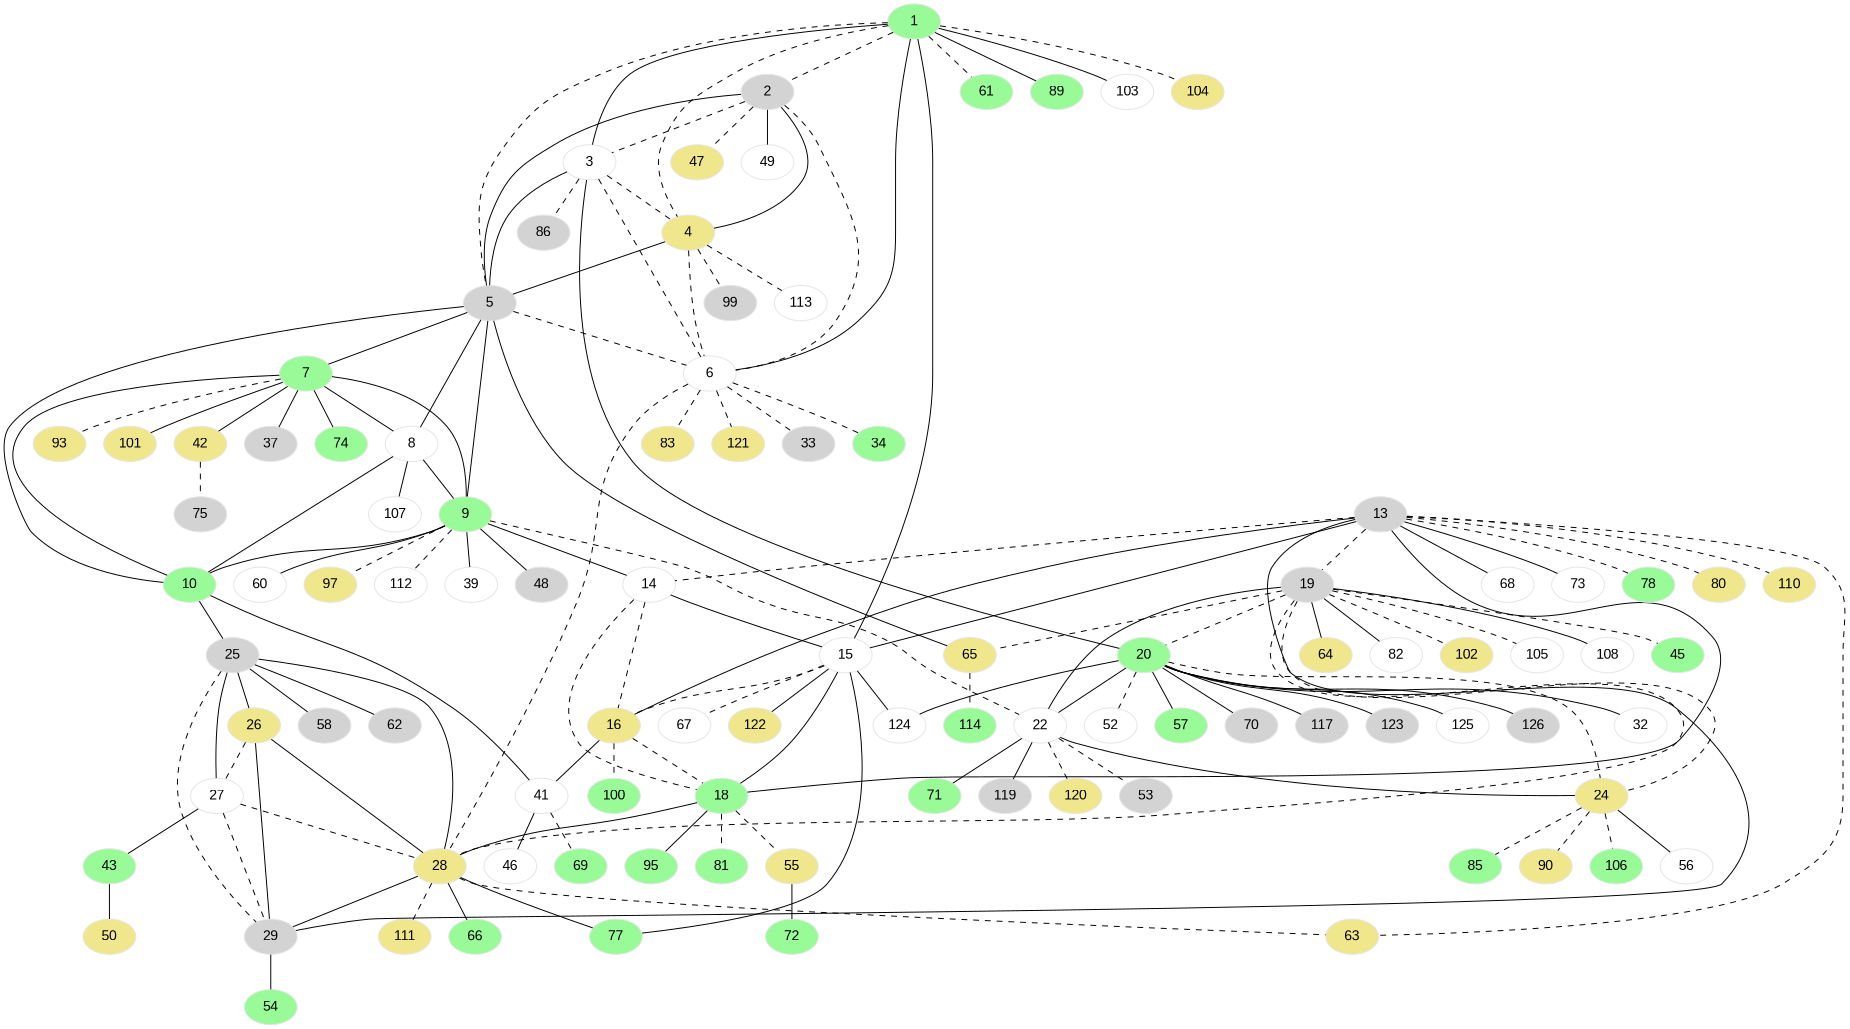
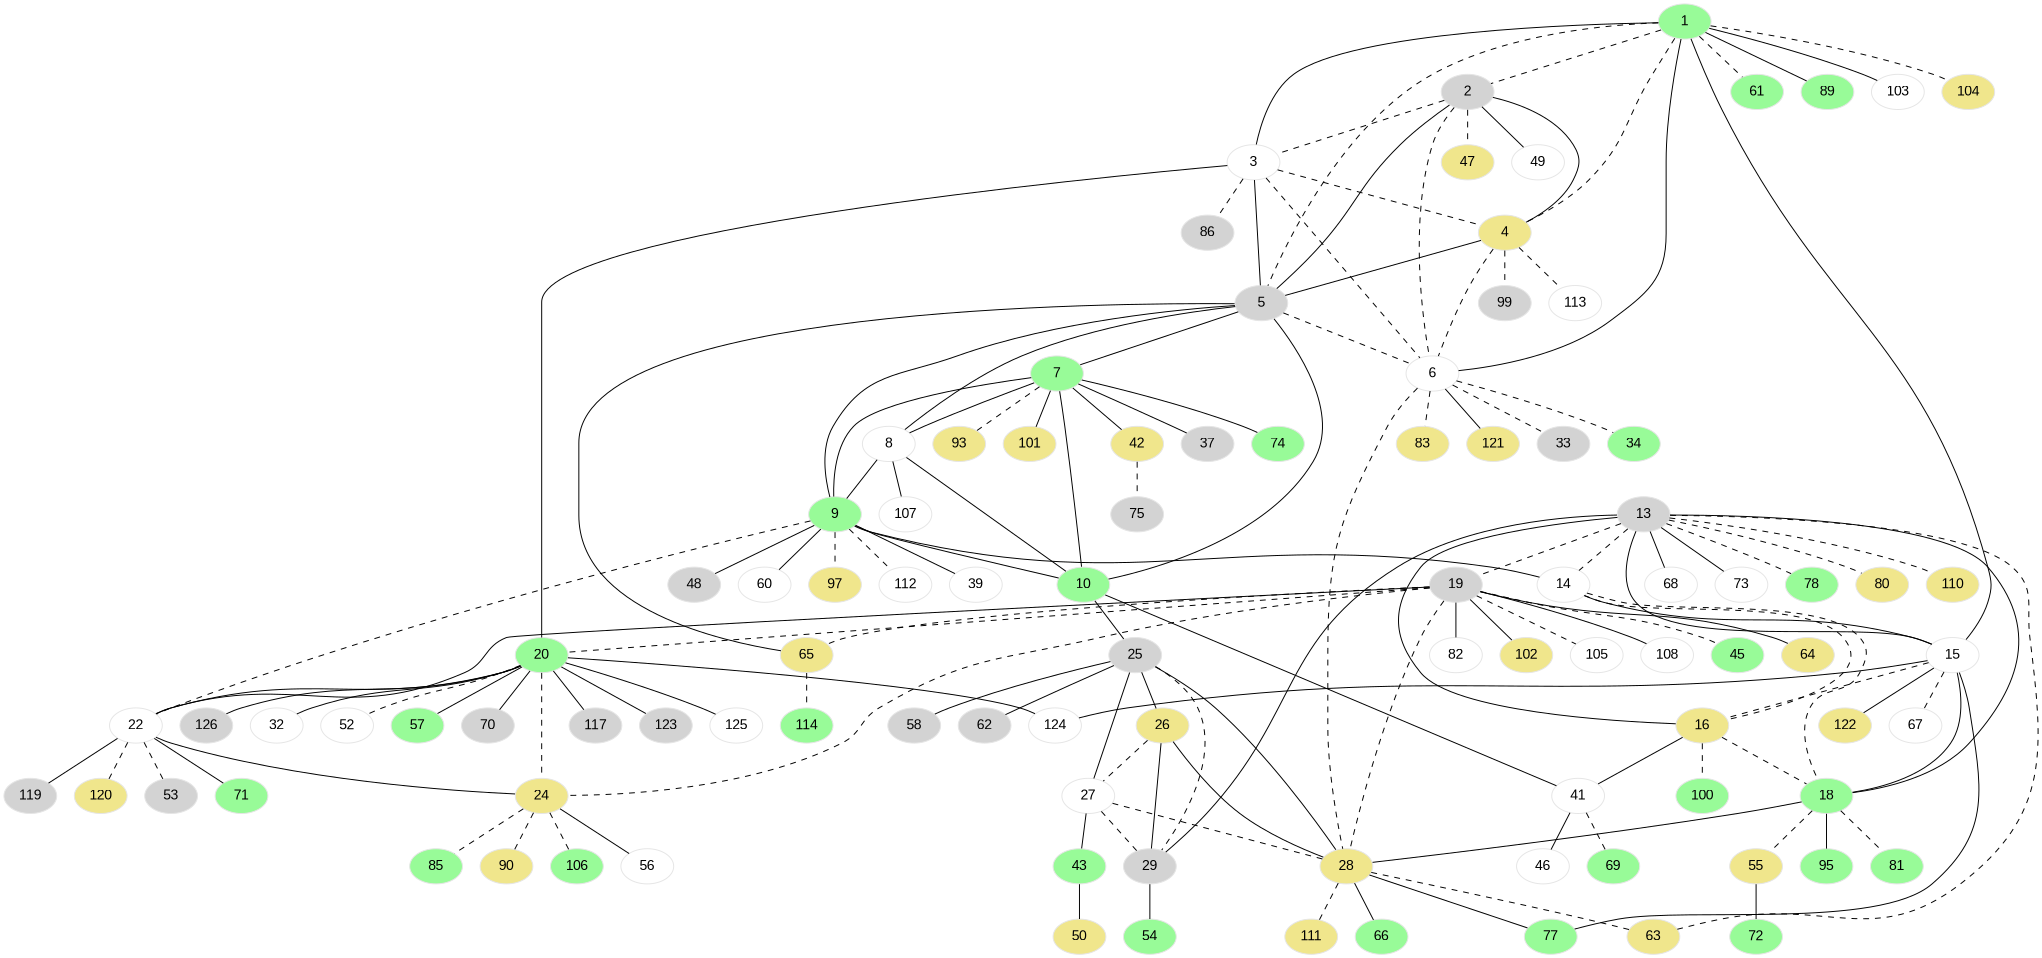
(724, 409) -> (1463, 409)
(1388, 619) -> (1491, 620)
(355, 902) -> none
